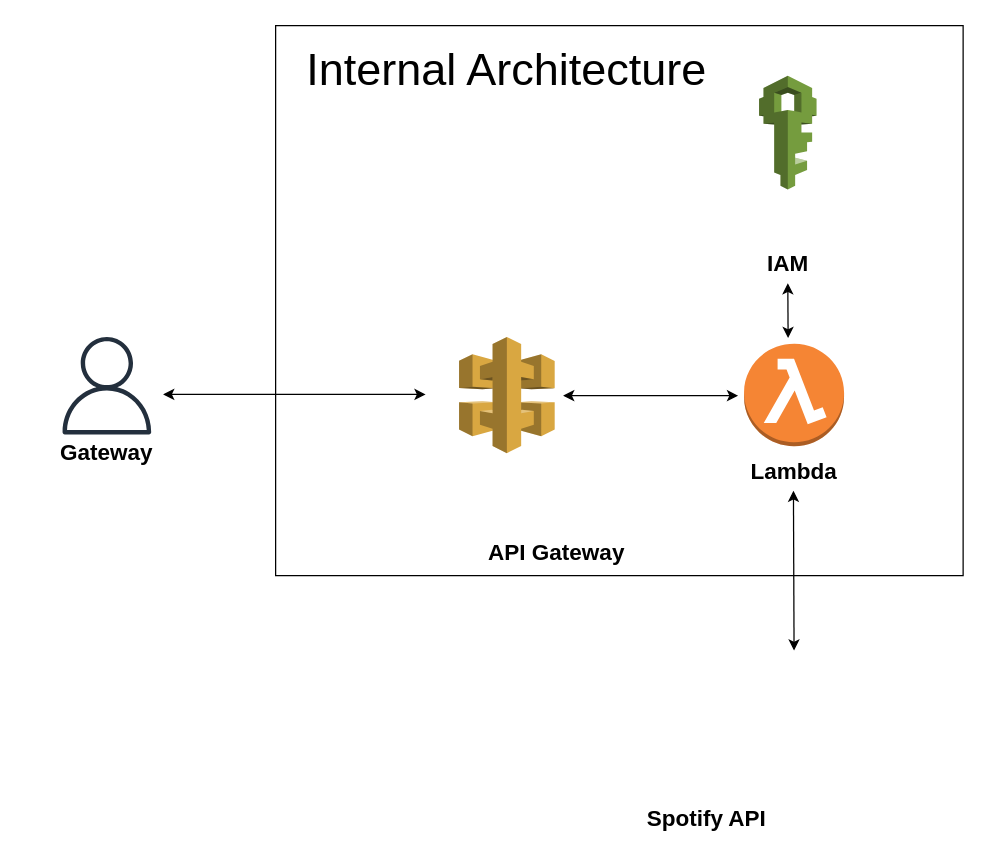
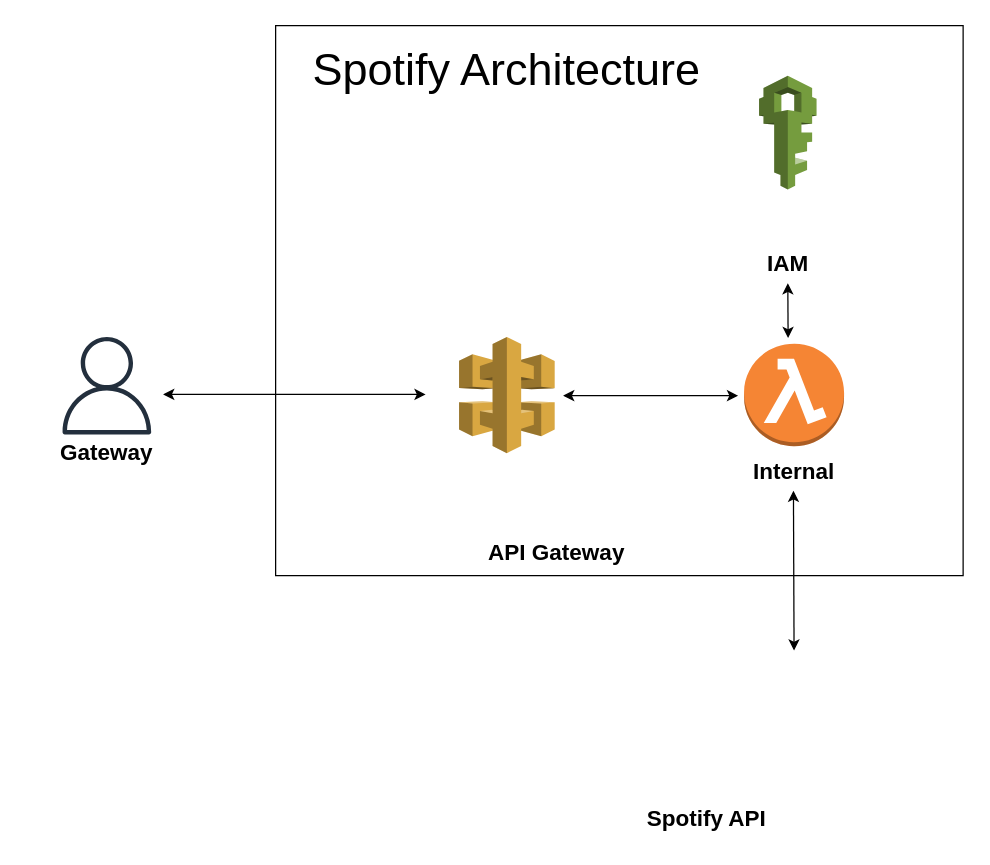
(507, 69) -> (507, 69)
(794, 472) -> (794, 472)
